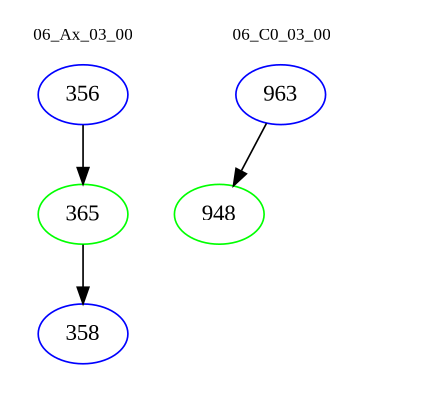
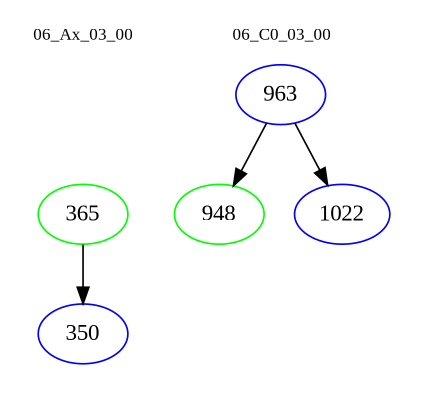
(83, 95) -> none
none -> (342, 214)
(83, 334) -> (83, 334)
